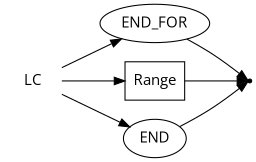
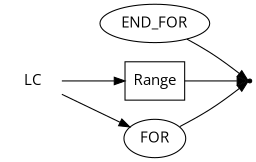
(87, 56) -> none
(155, 138) -> (155, 138)
